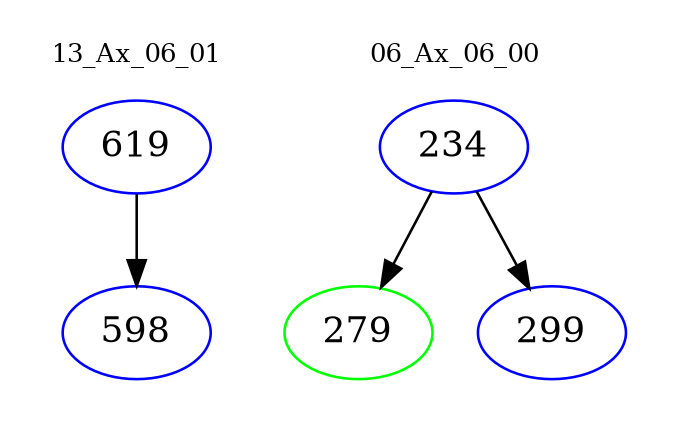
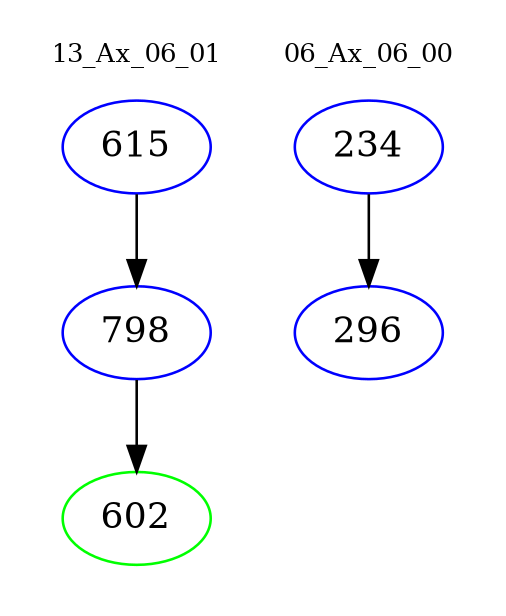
(137, 147) -> (137, 147)
(137, 333) -> (137, 333)
(359, 333) -> none
(552, 333) -> (369, 333)
none -> (137, 518)
